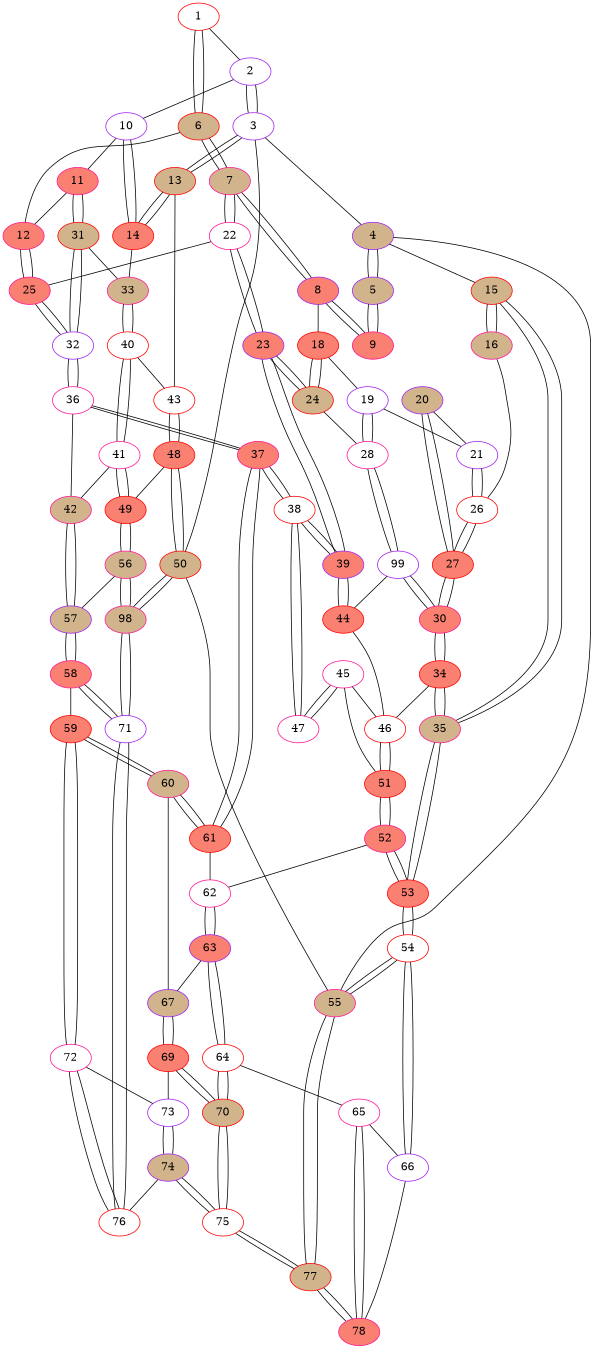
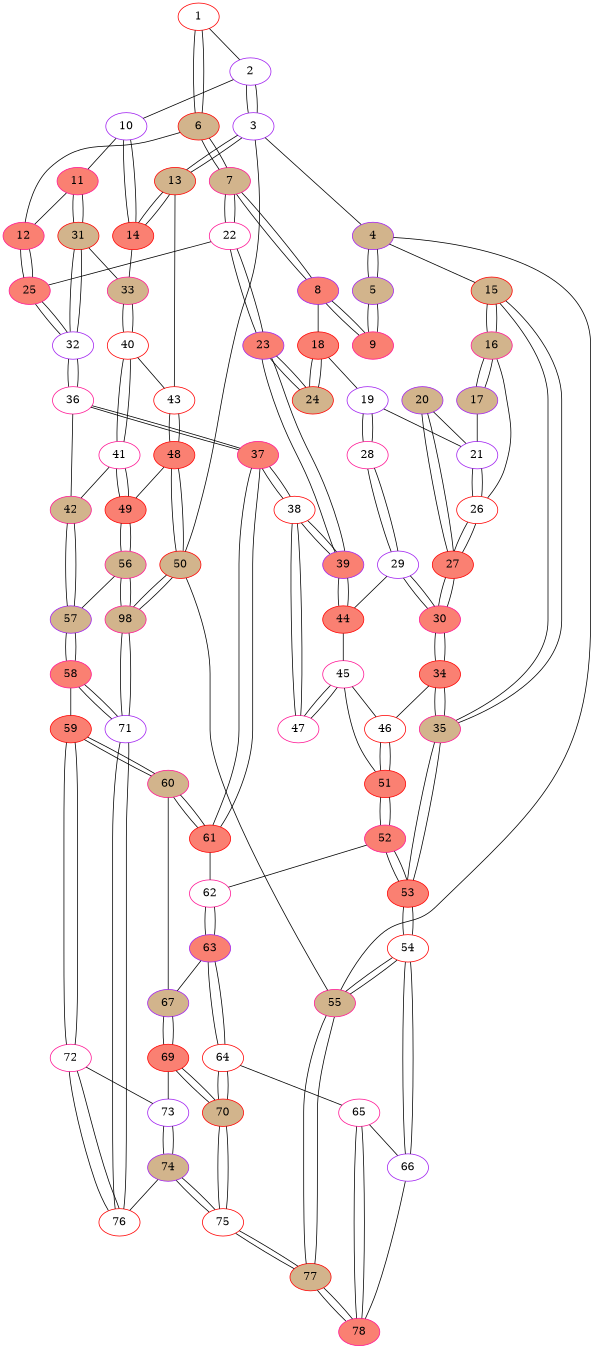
none -> (477, 400)
(340, 428) -> none
(398, 565) -> (398, 565)
(375, 671) -> (343, 647)
